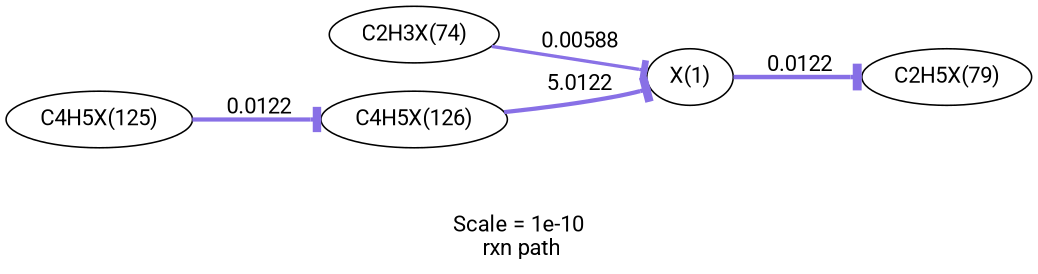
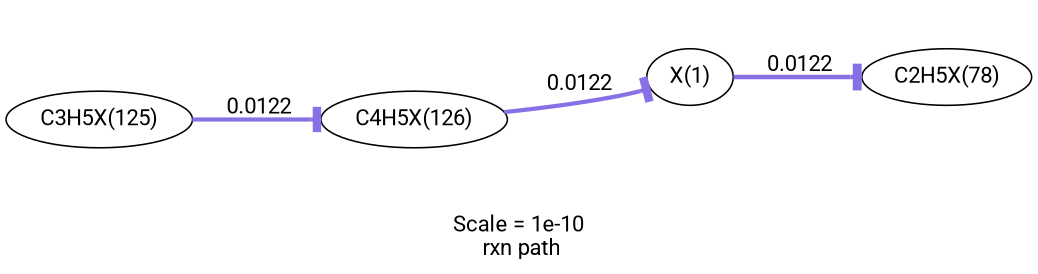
(414, 35) -> none
(947, 77) -> (947, 77)
(577, 84) -> (577, 84)
(99, 119) -> (99, 119)
